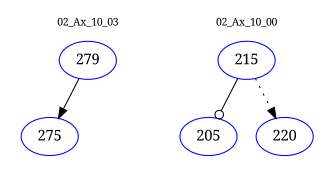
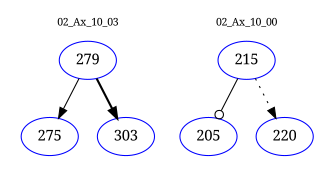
none -> (126, 137)
